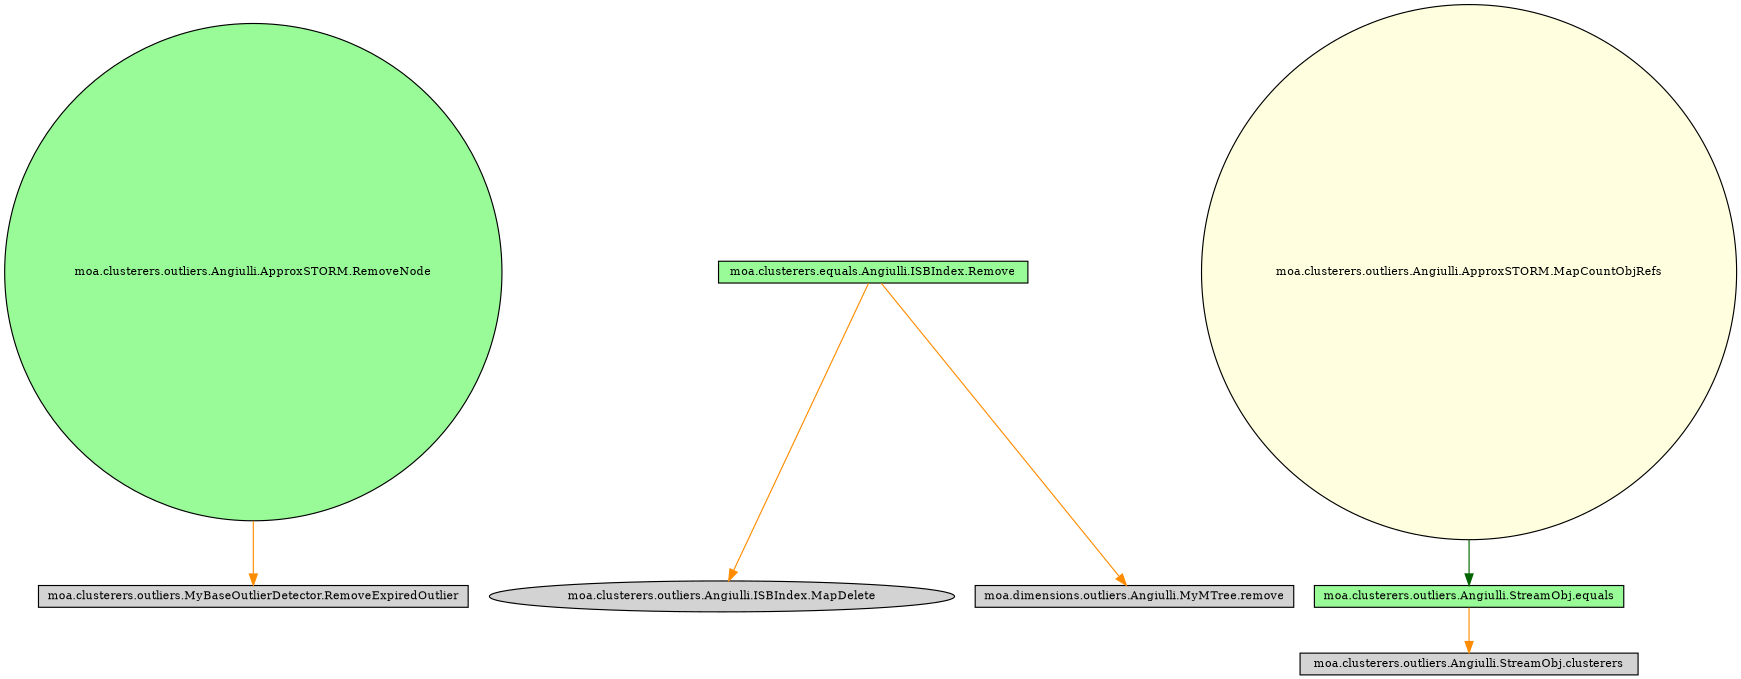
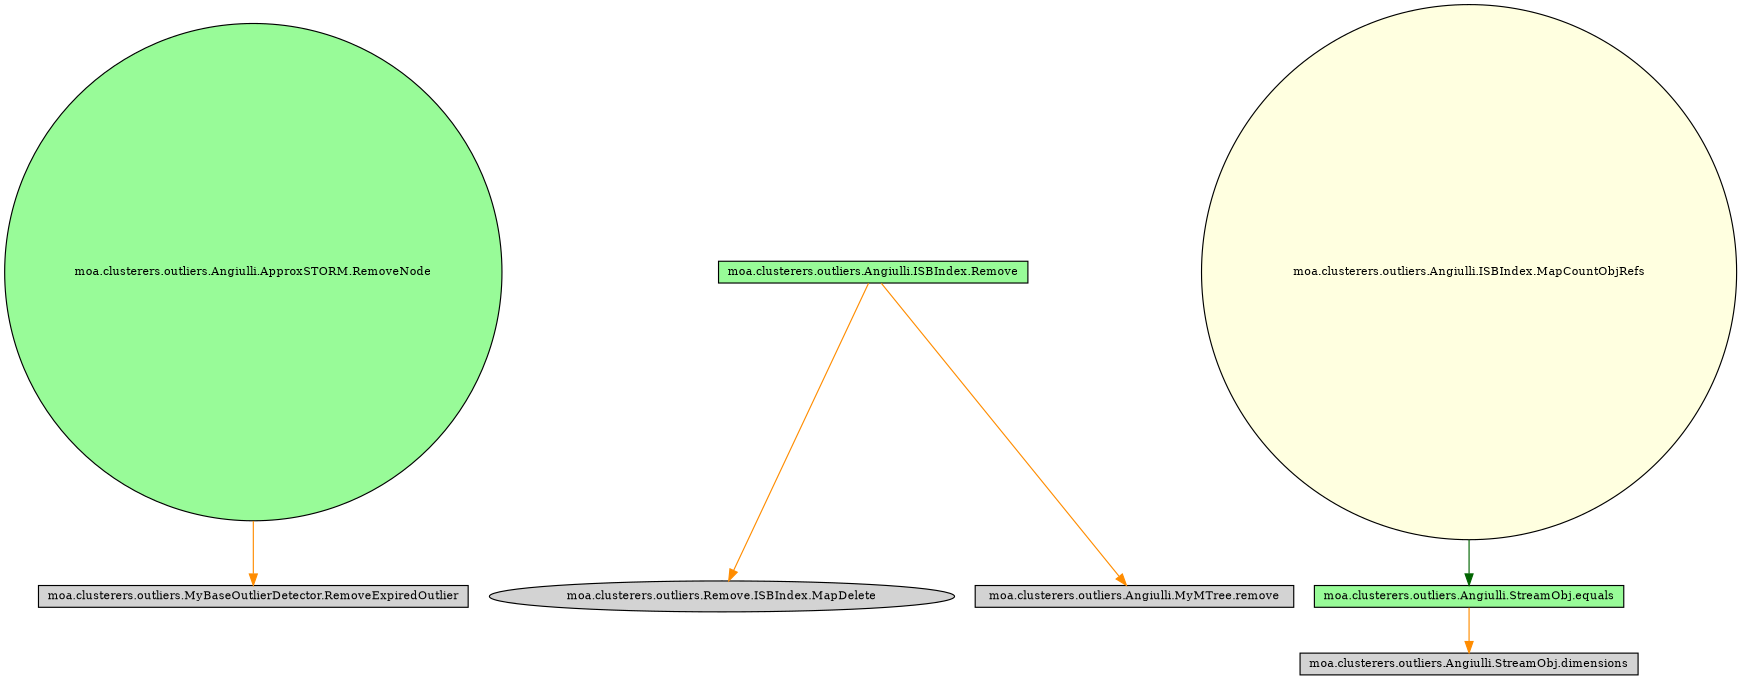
(873, 272) -> (873, 272)
(1469, 272) -> (1469, 272)
(722, 596) -> (722, 596)
(1134, 596) -> (1134, 596)
(1469, 664) -> (1469, 664)
